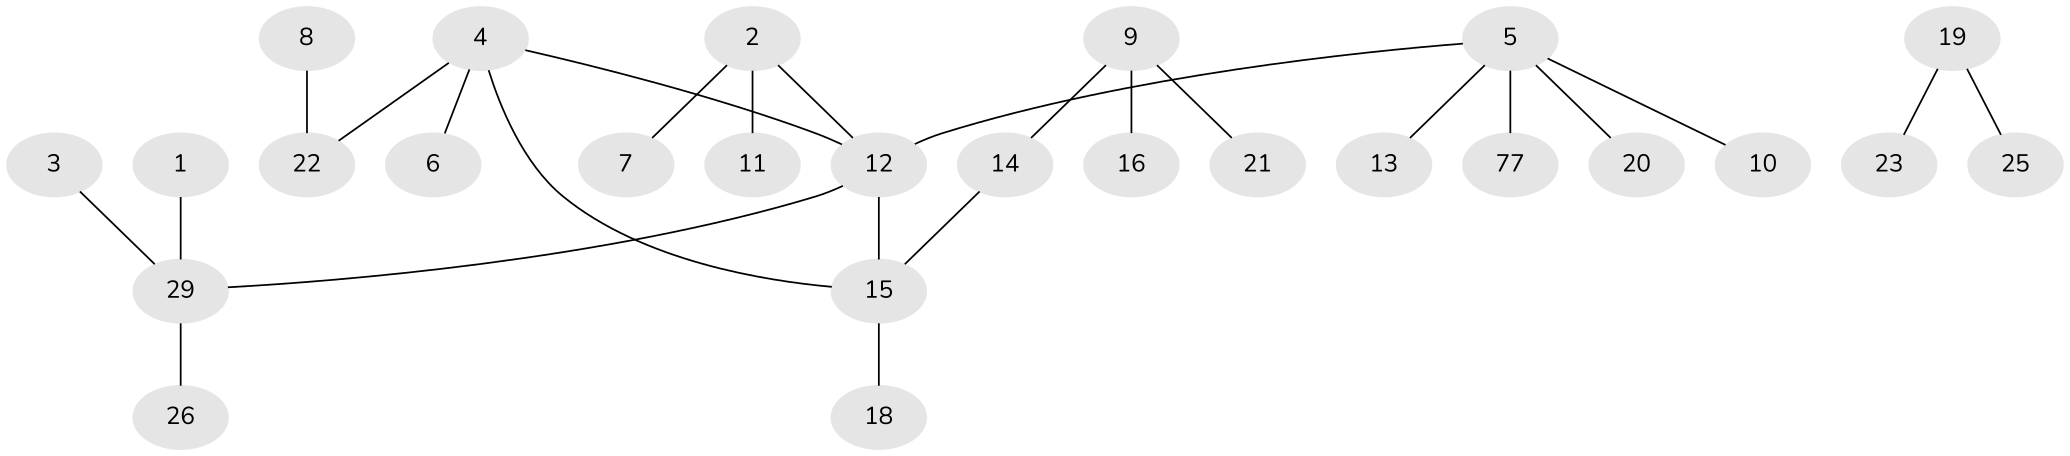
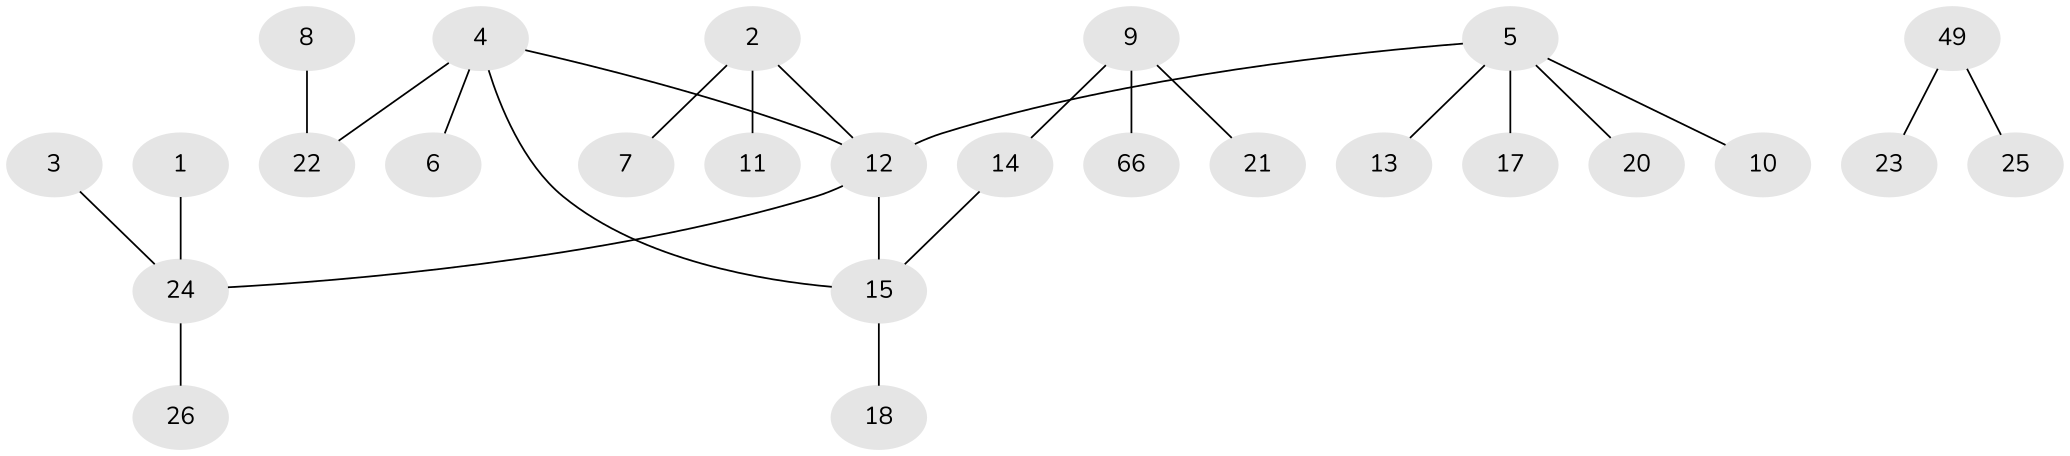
(1952, 39) -> (1952, 39)
(1131, 165) -> (1131, 165)
(1510, 165) -> (1510, 165)
(181, 291) -> (181, 291)
